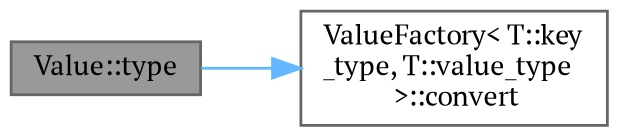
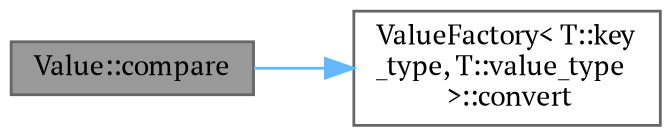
(106, 68) -> (132, 68)
